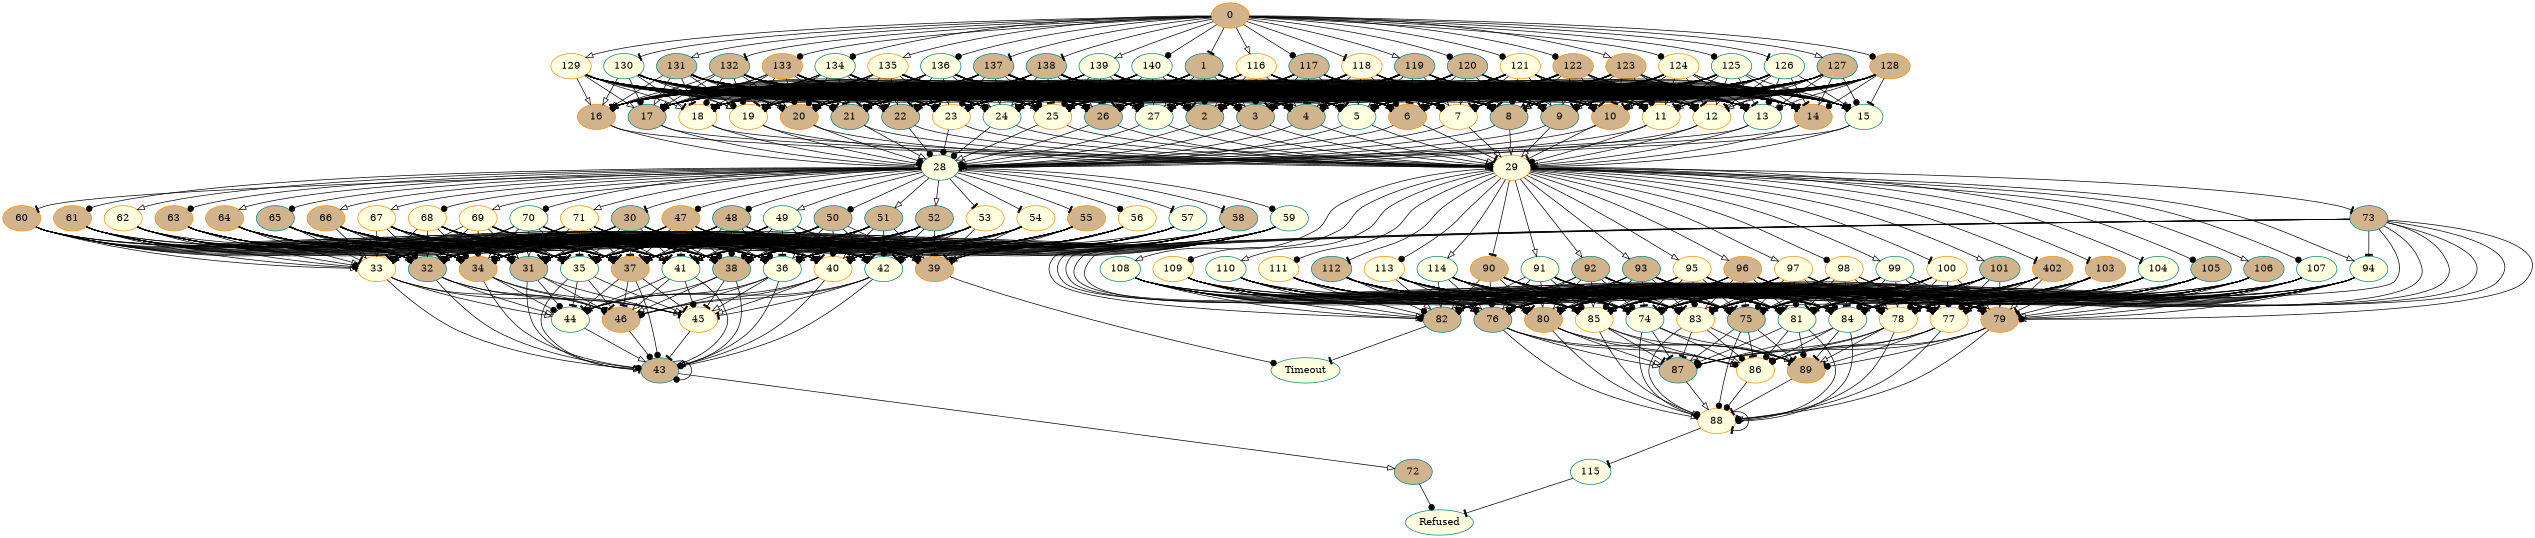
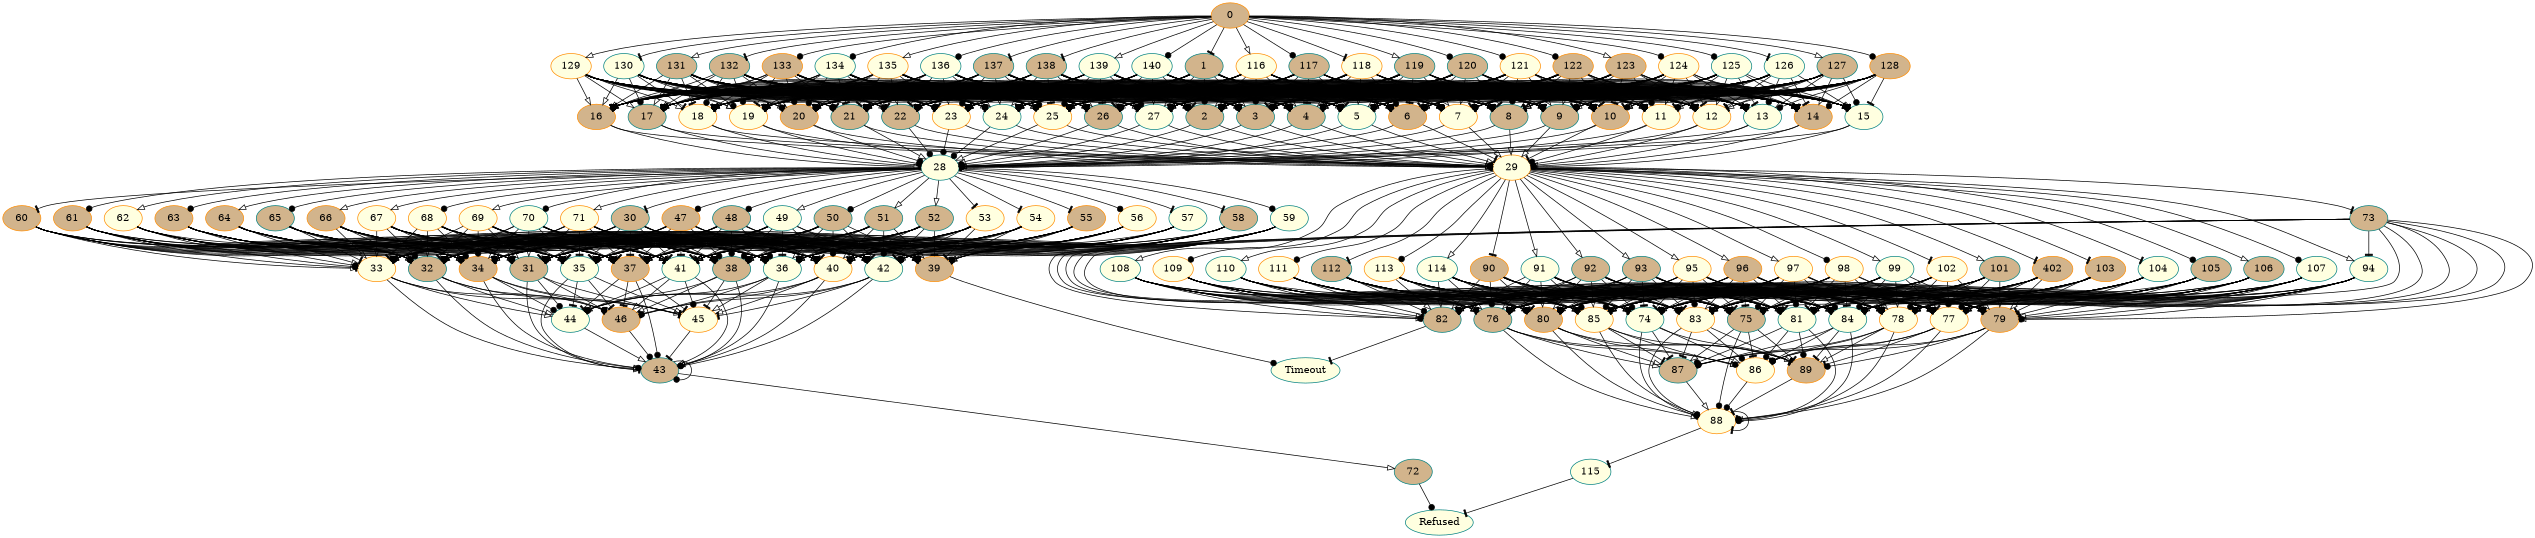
(1947, 269) -> (1947, 269)
